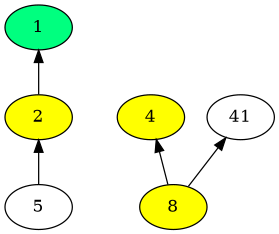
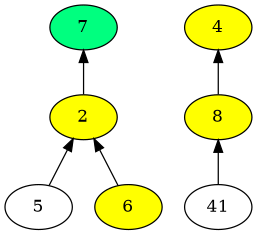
(39, 27) -> (84, 27)
(203, 167) -> (218, 168)
none -> (128, 207)
